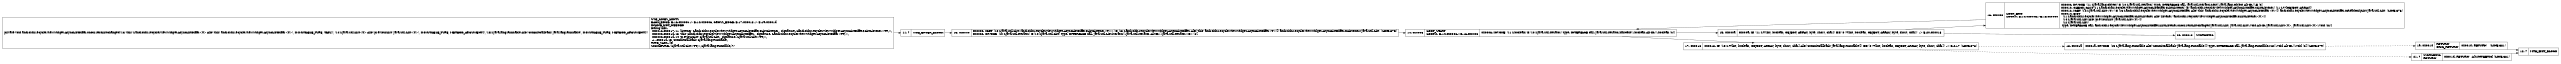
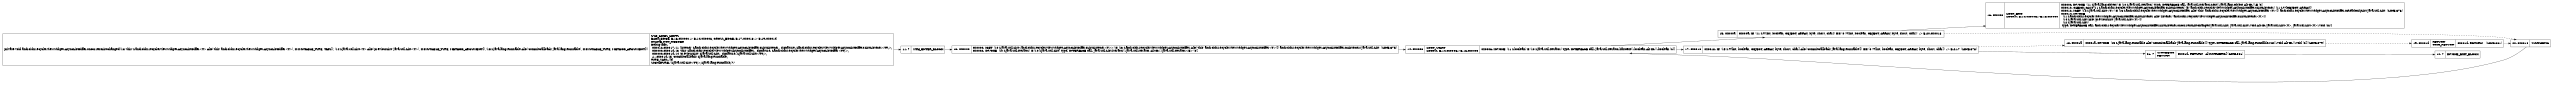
(2072, 14) -> (2074, 14)
(1812, 24) -> (2081, 77)
(2059, 34) -> (2229, 33)
(2512, 50) -> (2506, 43)
(2544, 51) -> (2463, 54)
(2165, 55) -> (2061, 53)
